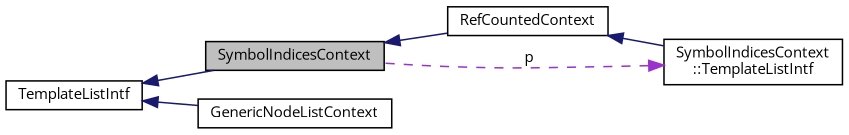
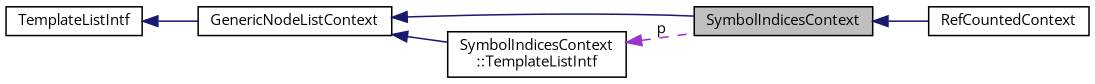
(643, 42) -> (427, 39)
(186, 75) -> (551, 14)
